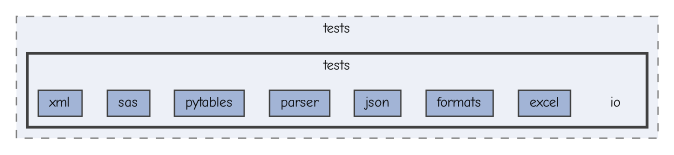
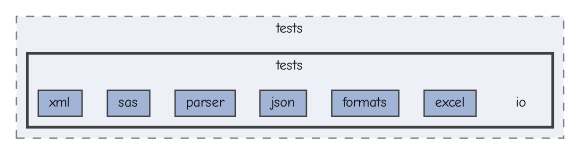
(209, 103) -> none
